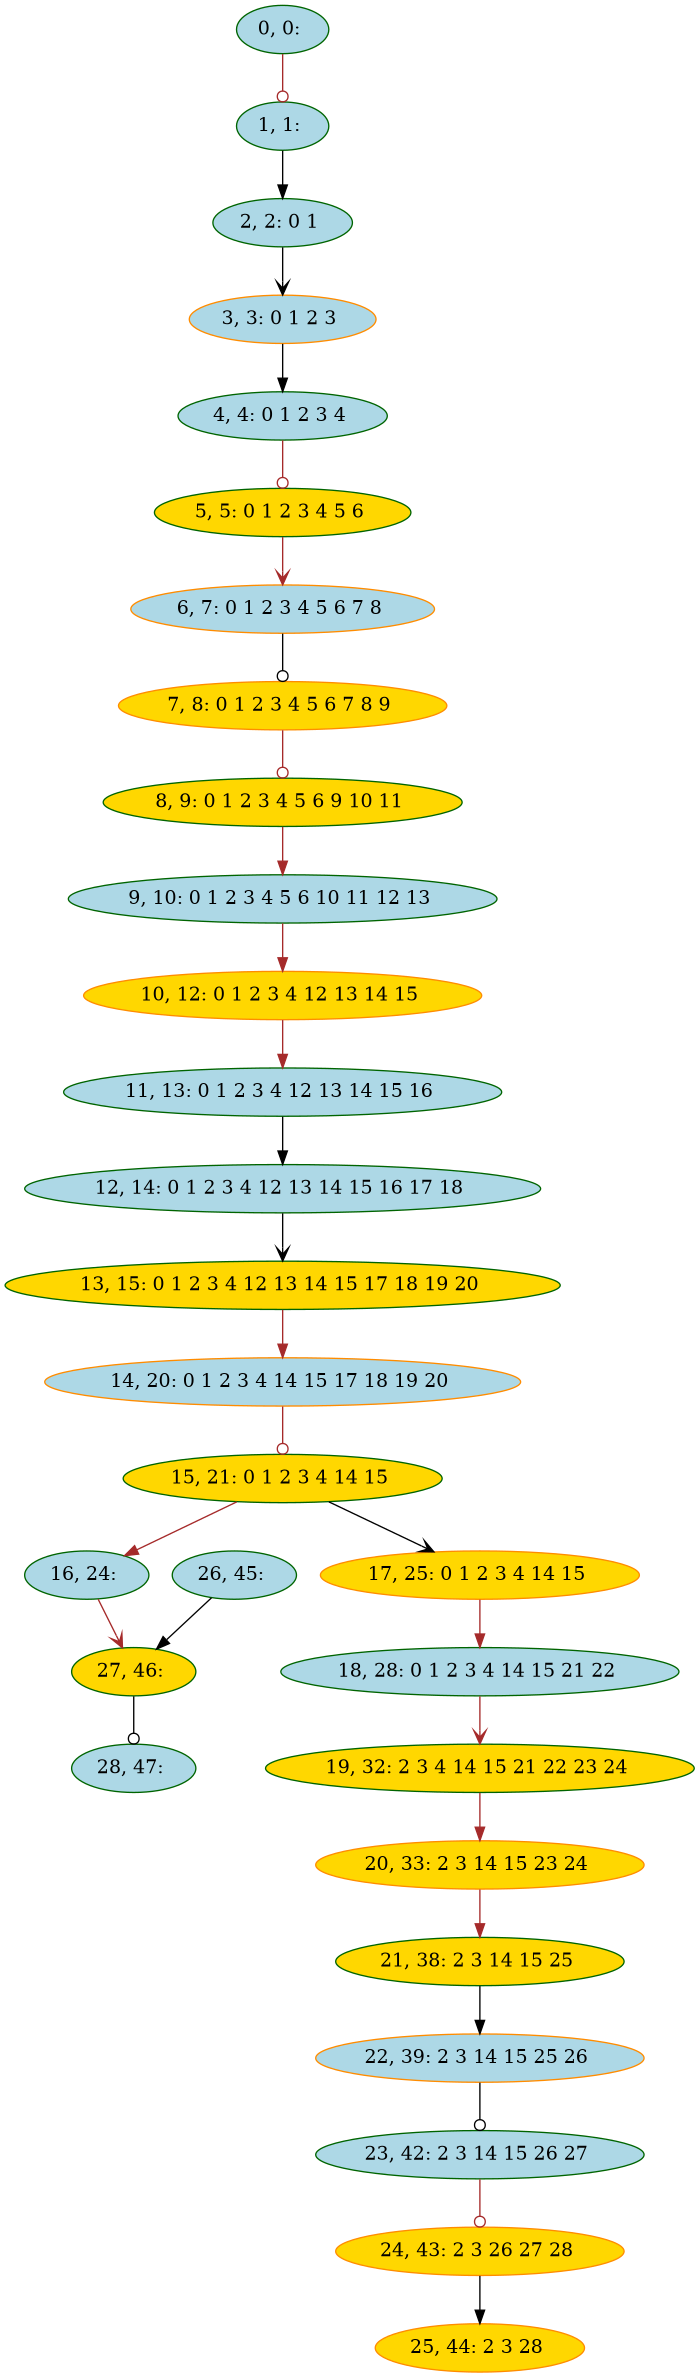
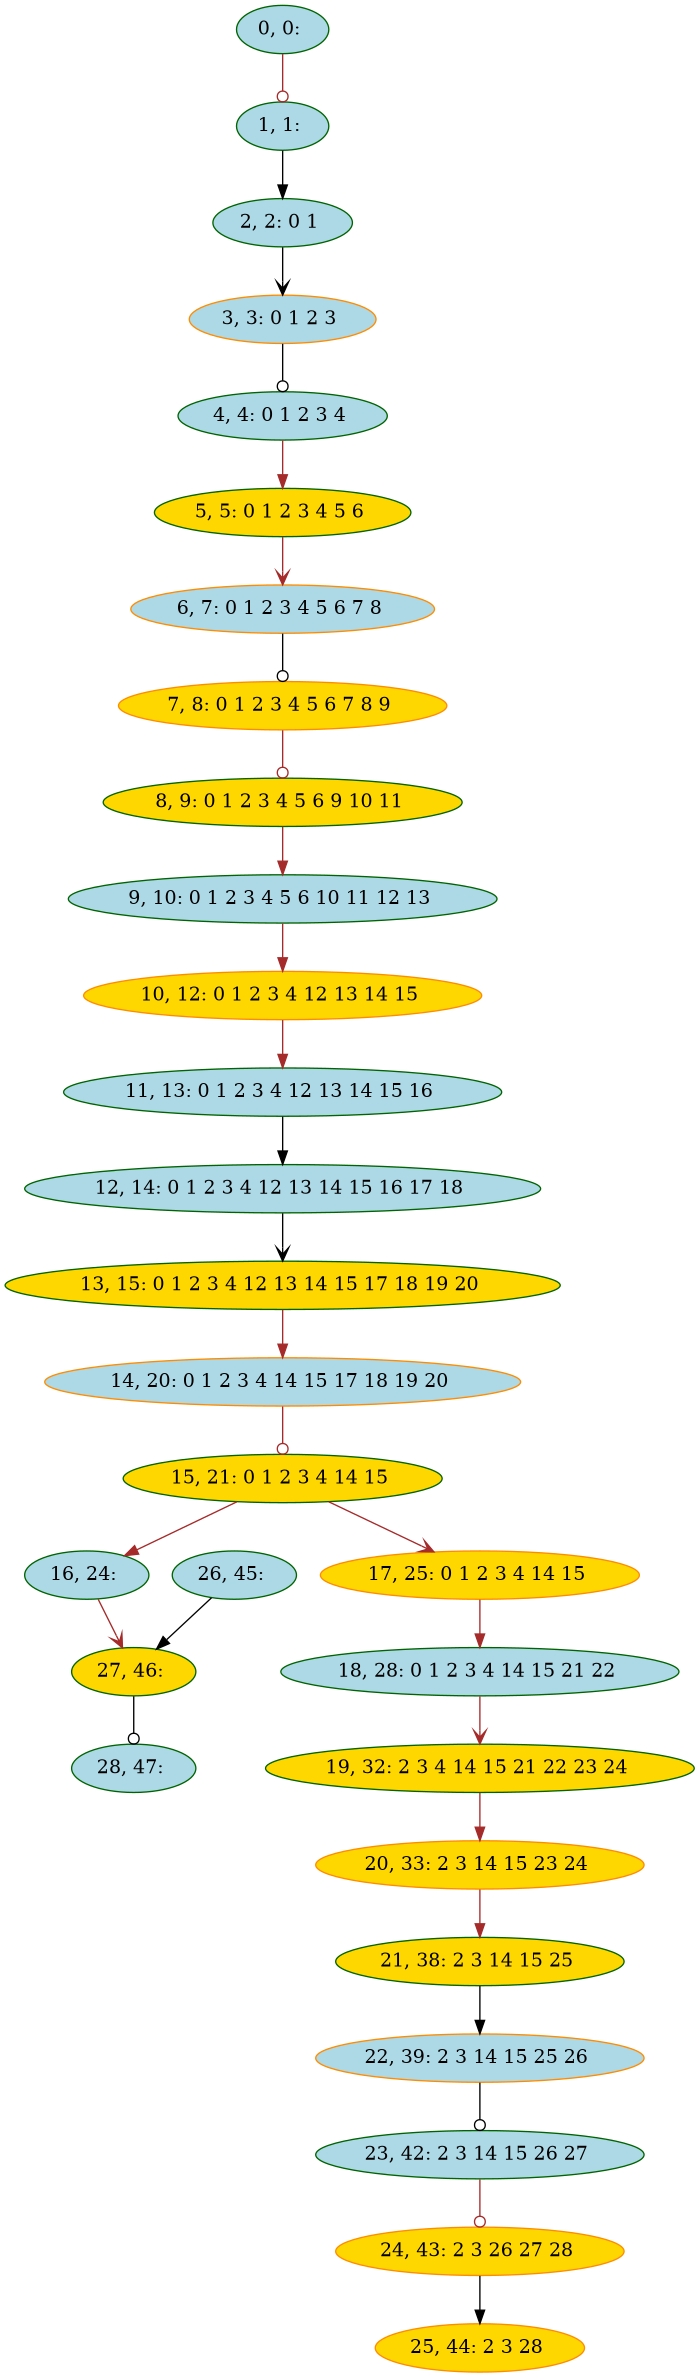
(283, 361) -> (283, 362)
(283, 459) -> (283, 458)
(375, 1524) -> (375, 1524)
